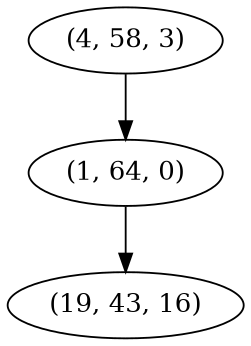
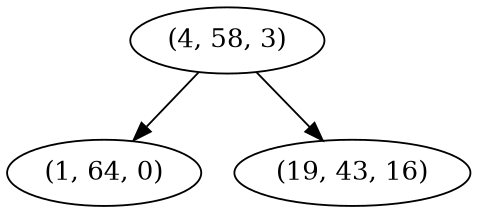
(126, 230) -> (283, 100)
